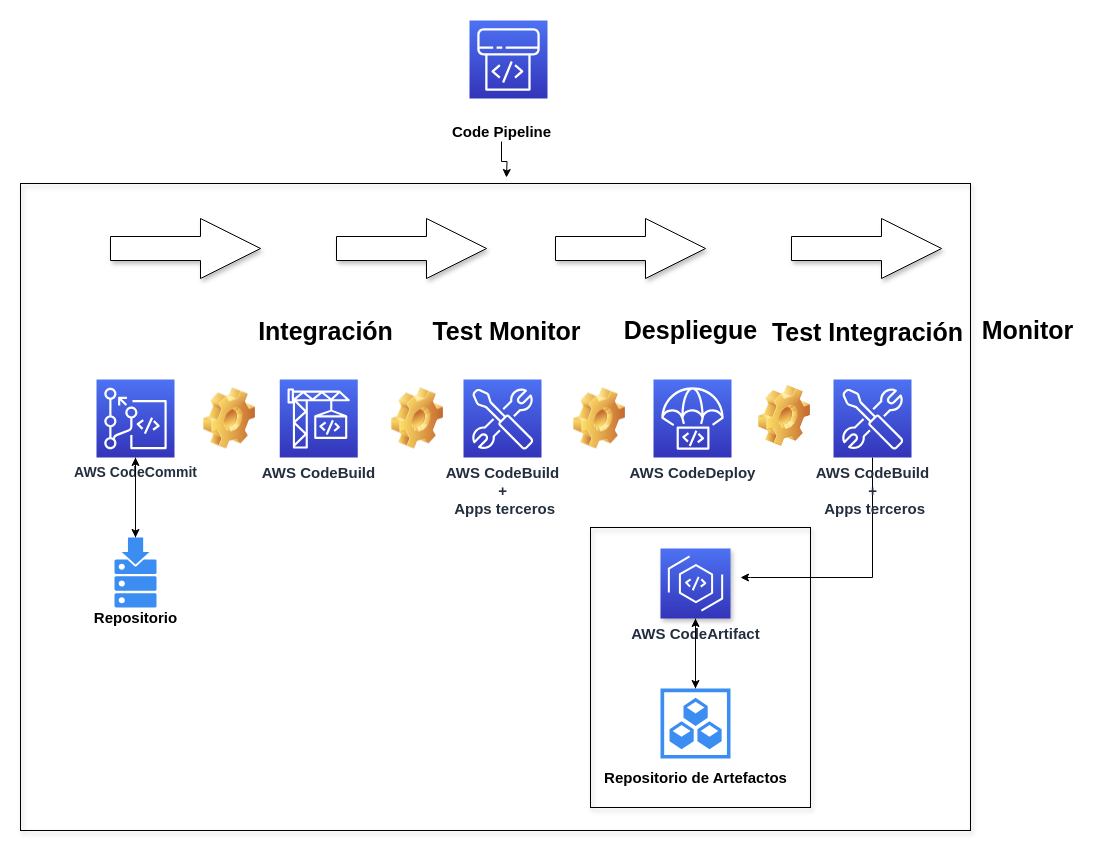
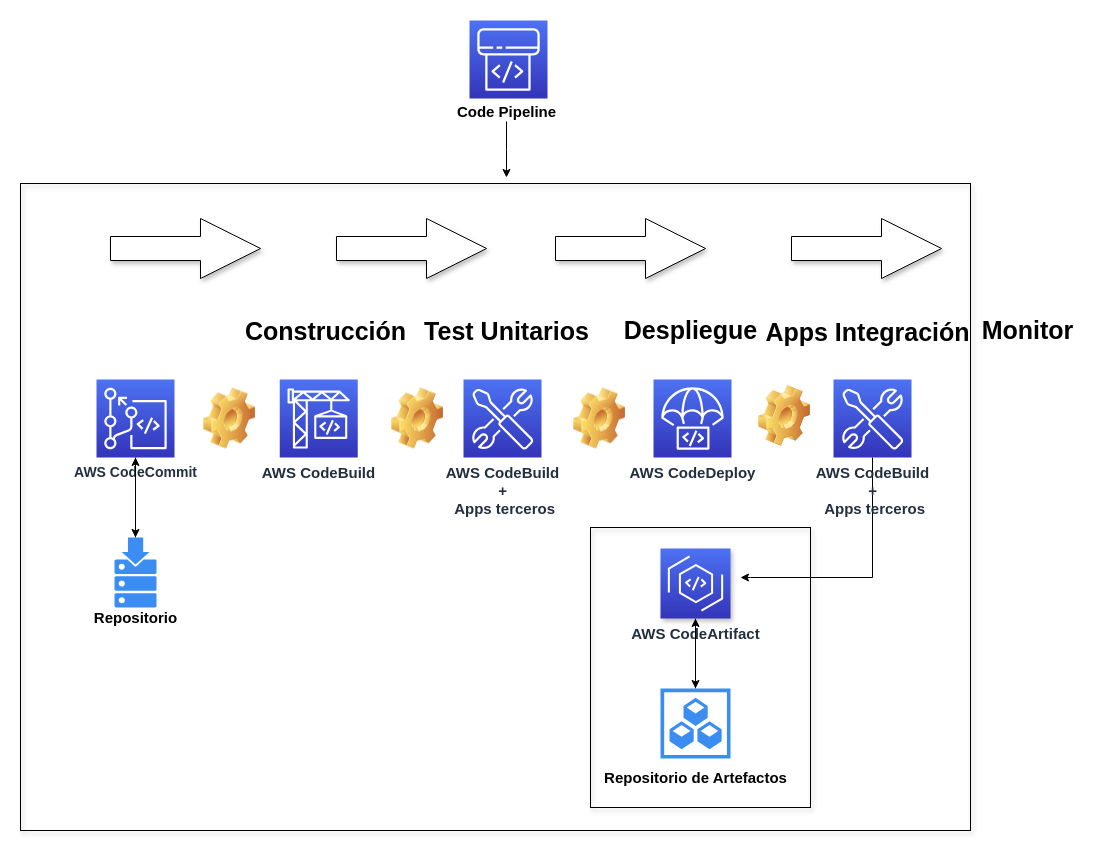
(502, 132) -> (507, 112)
(326, 331) -> (326, 331)
(507, 331) -> (507, 331)
(868, 332) -> (868, 332)
